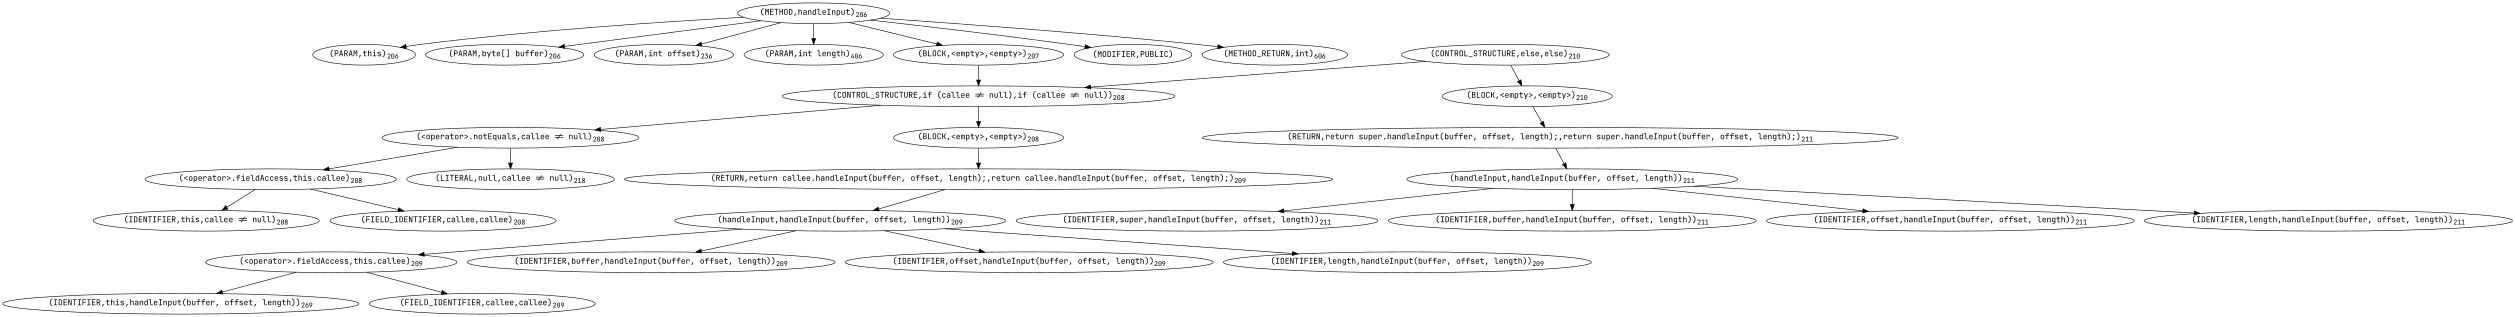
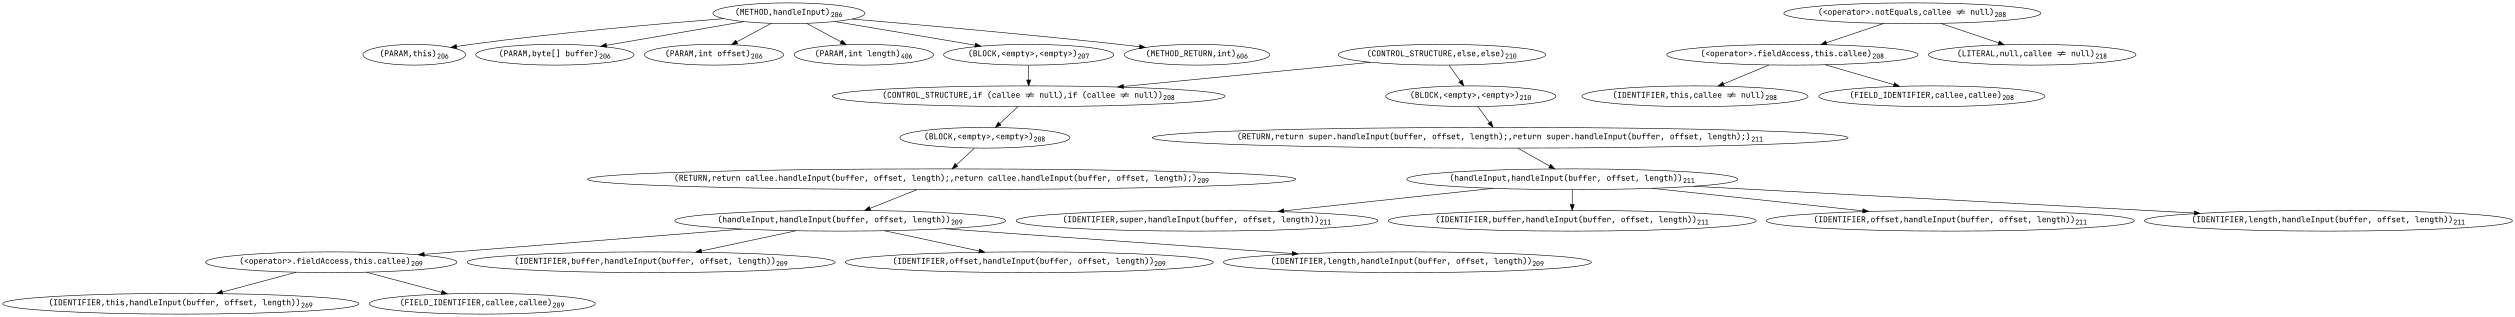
(707, 54) -> (757, 54)
(1133, 55) -> none
(741, 117) -> none
